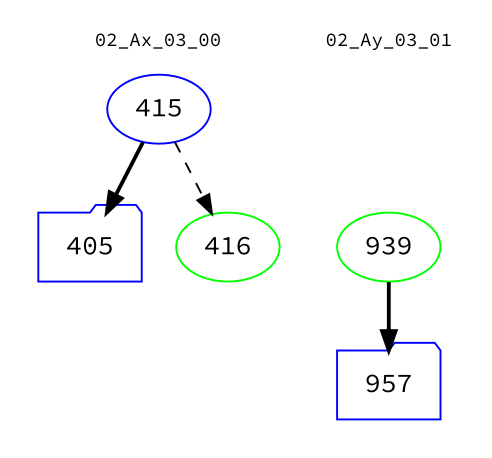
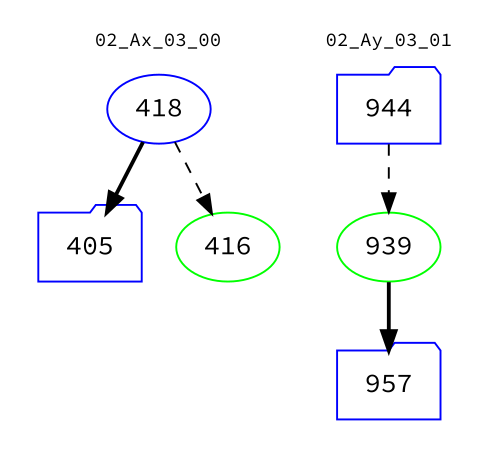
(159, 109) -> (159, 109)
none -> (389, 109)
